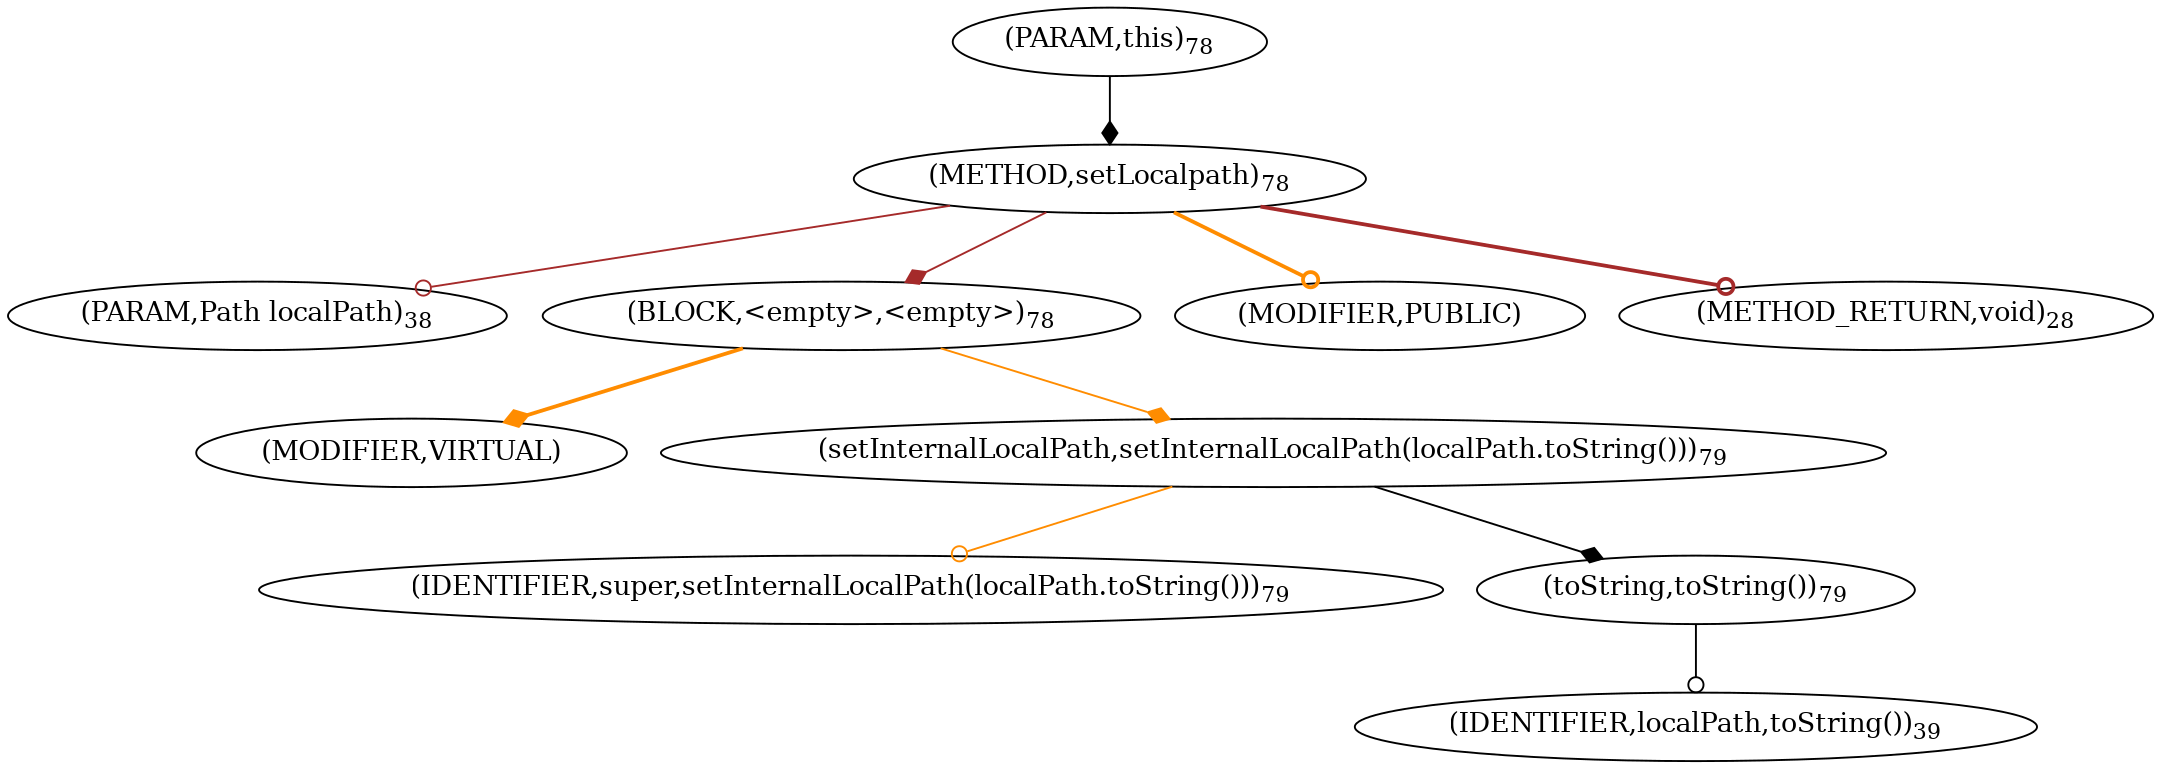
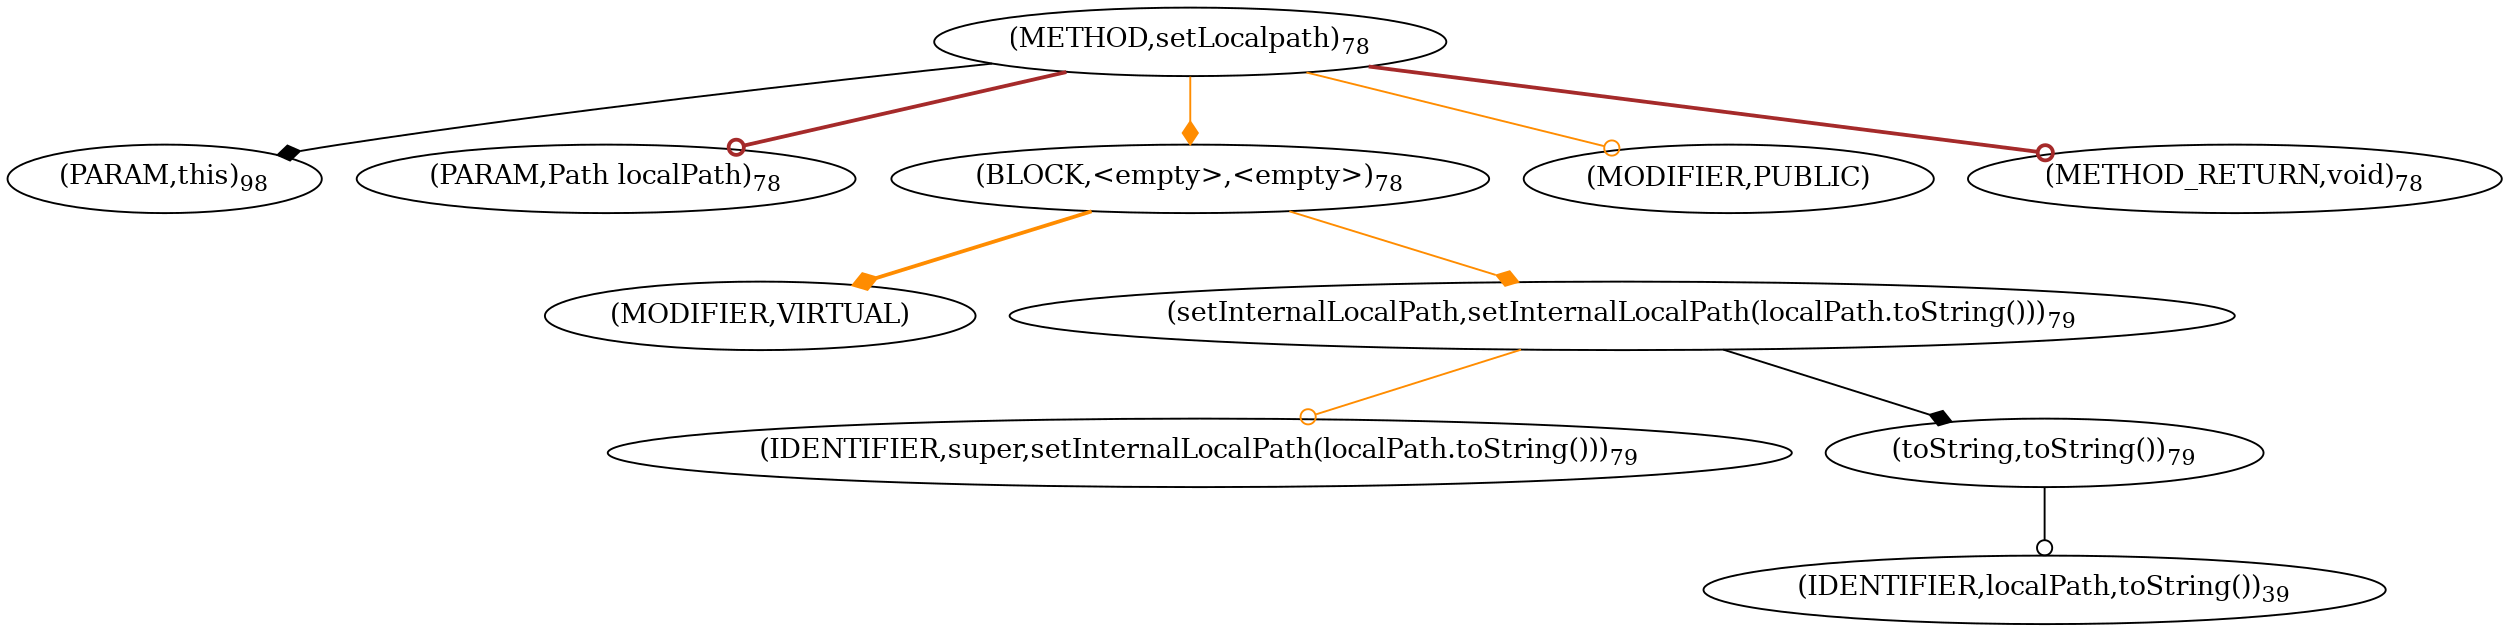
(1200, 39) -> (255, 176)
(1110, 99) -> (646, 103)
(986, 242) -> (1190, 99)
(1239, 244) -> (1455, 109)
(691, 246) -> (905, 109)
(419, 313) -> (768, 176)
(2061, 313) -> (2410, 176)
